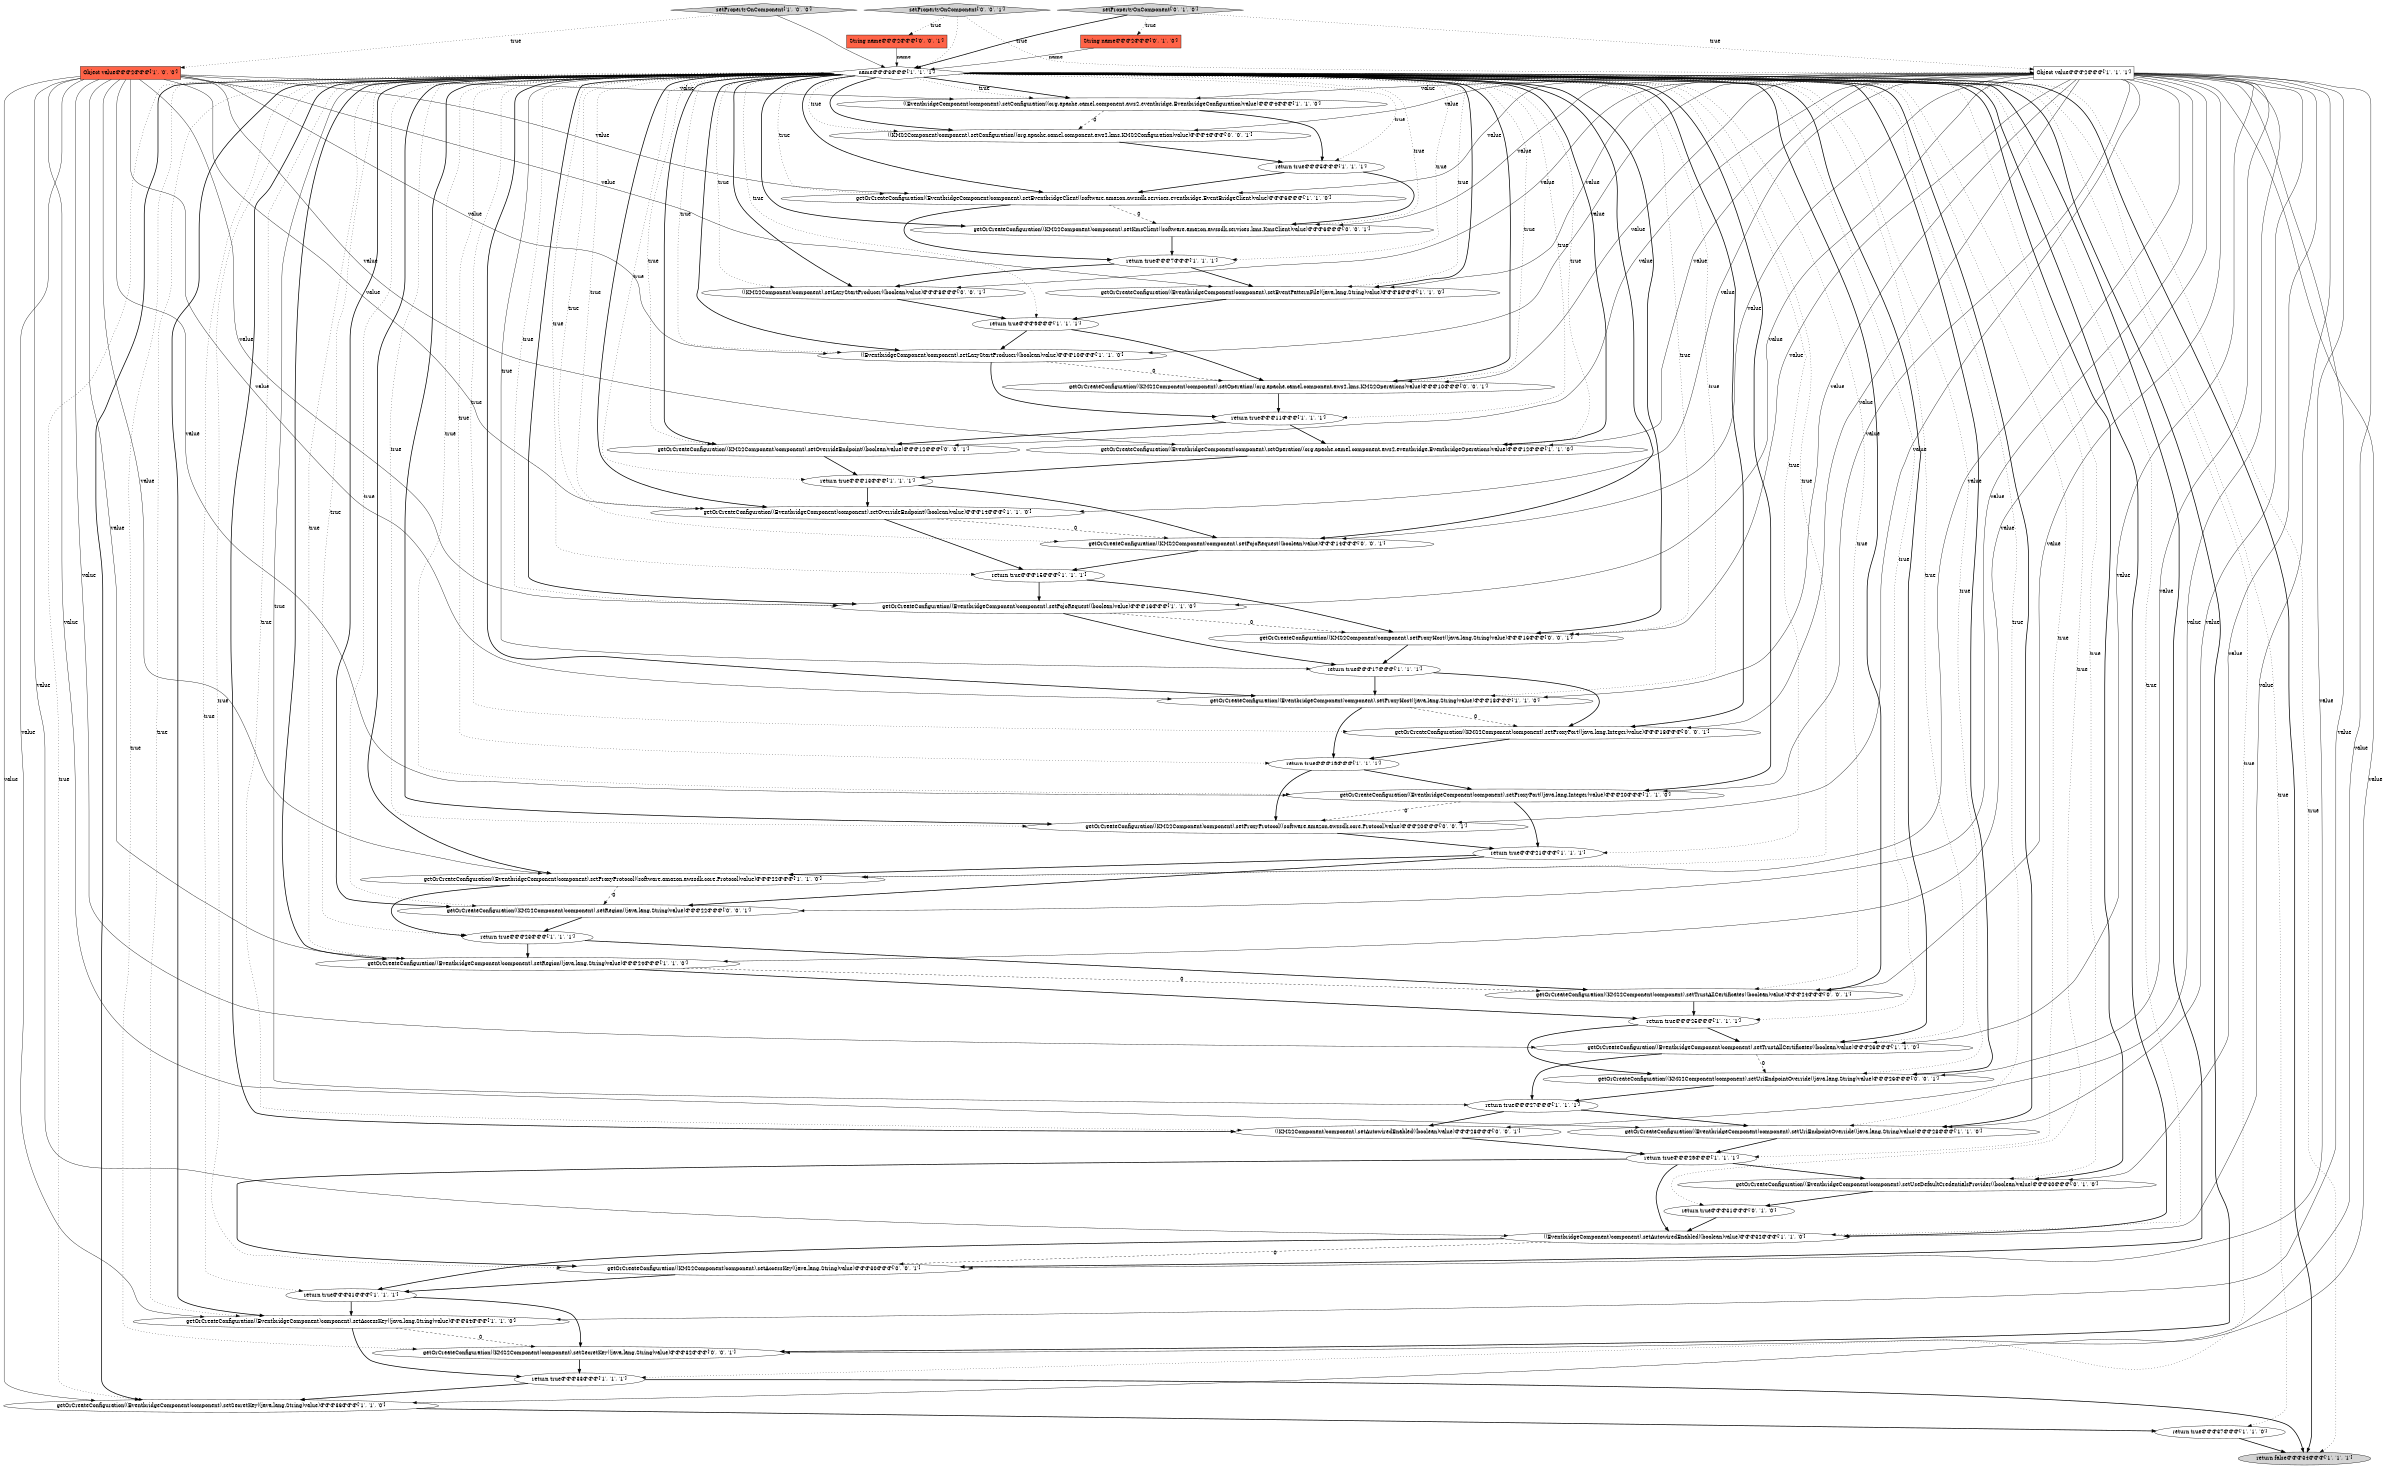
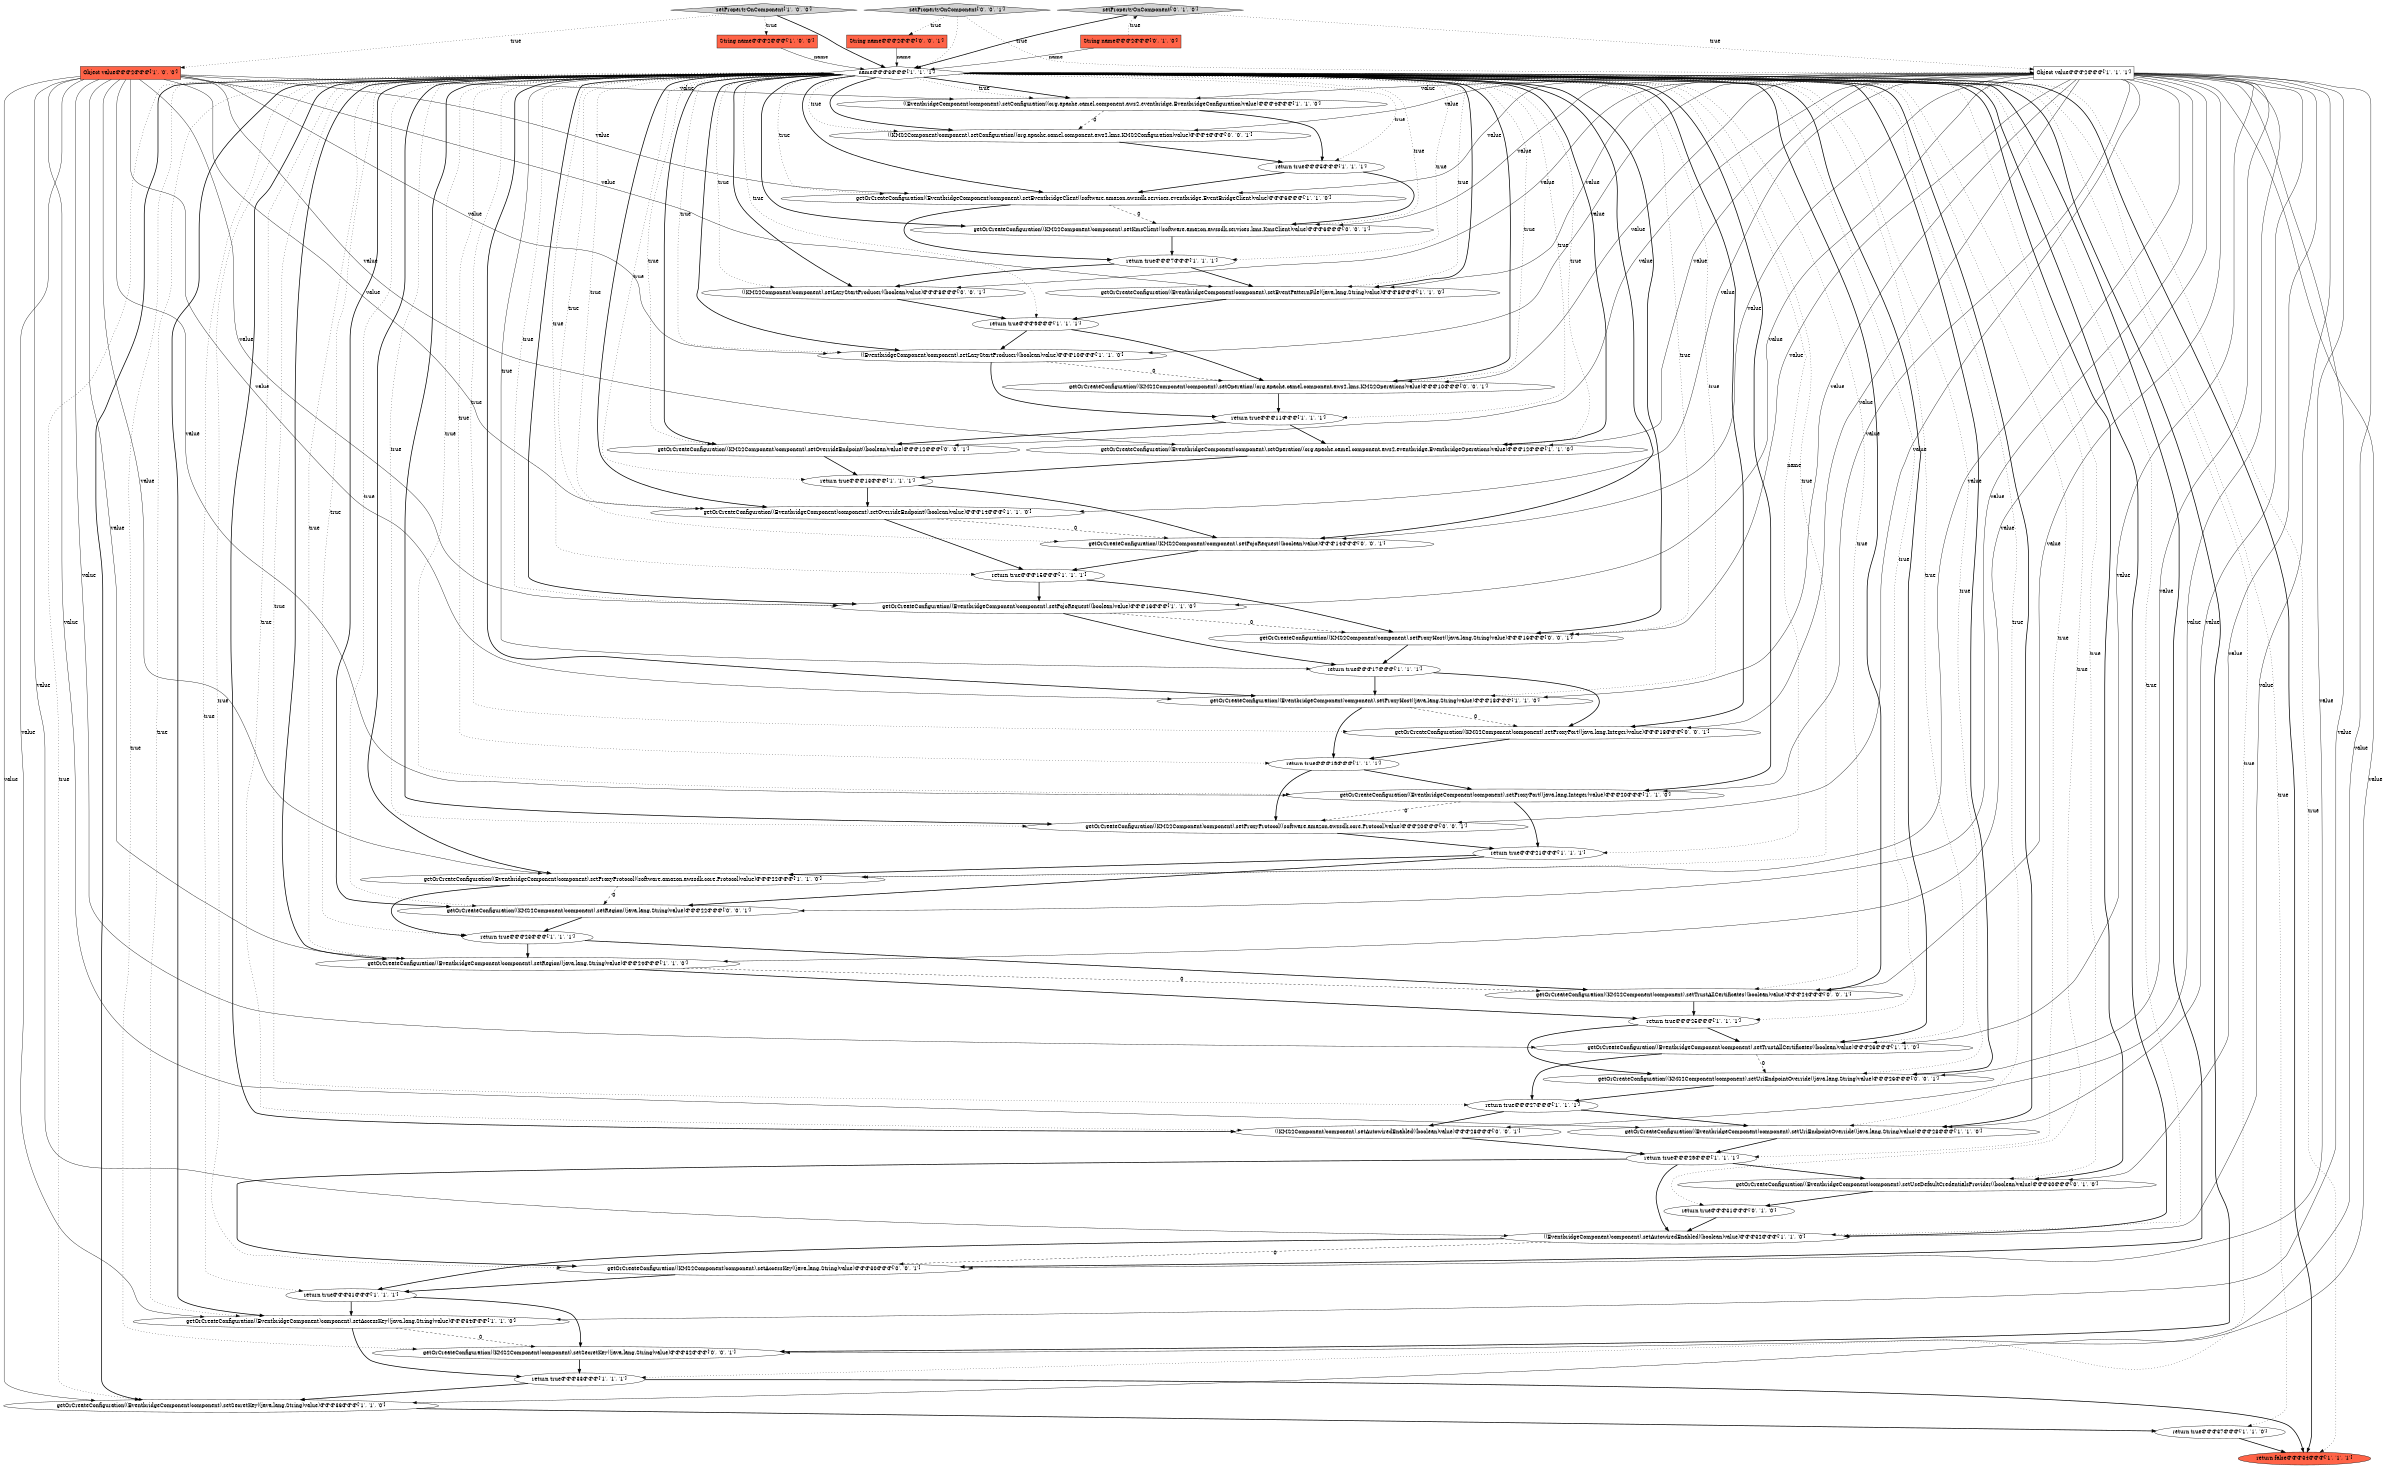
(1145, 25) -> (1129, 25)
(830, 40) -> (830, 40)
none -> (767, 42)
(1794, 466) -> (1794, 466)
(274, 930) -> (274, 930)
(2304, 1459) -> (2304, 1459)
